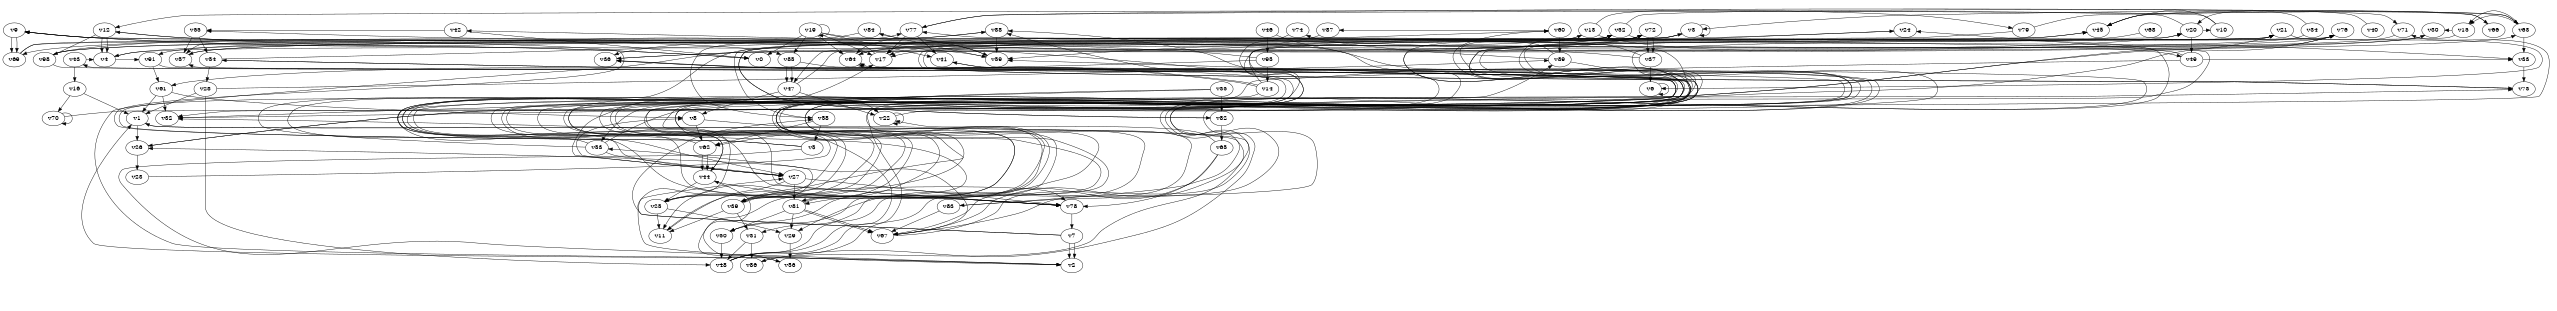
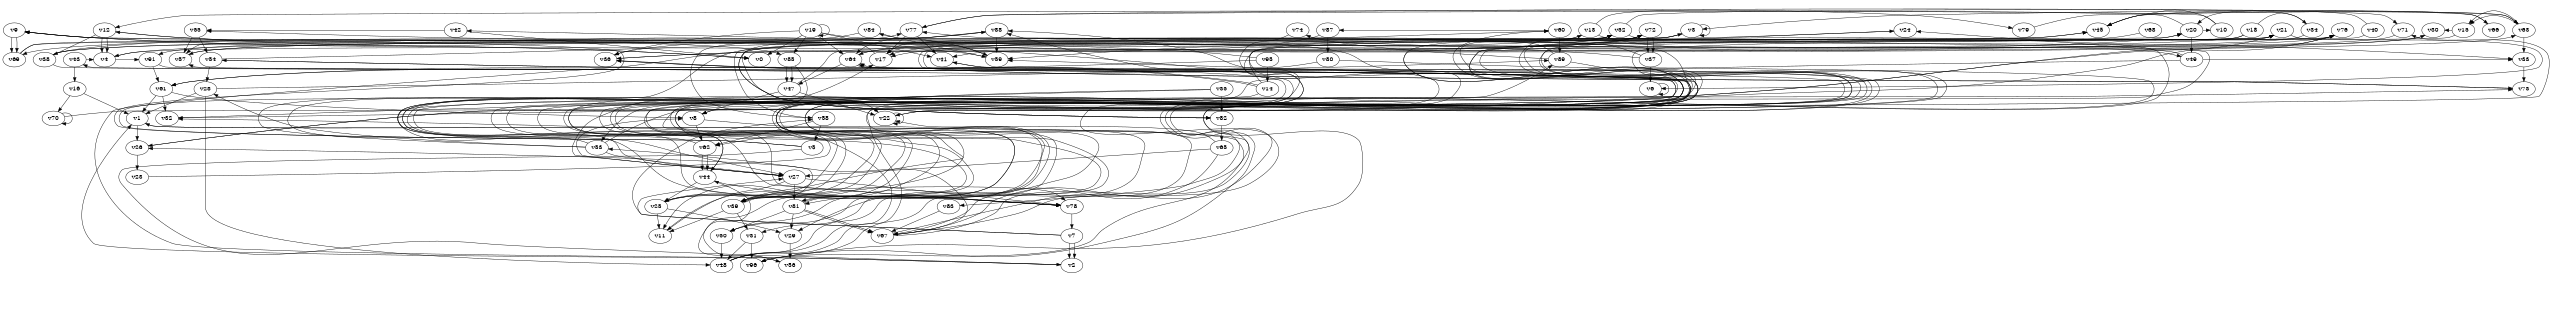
(1267, 30) -> none
none -> (2252, 30)
(1399, 40) -> (820, 74)
(844, 43) -> (744, 34)
(45, 60) -> (45, 60)
none -> (1328, 60)
(1979, 74) -> (1498, 75)
(1372, 105) -> (773, 107)
none -> (1573, 105)
none -> (839, 106)
none -> (342, 133)
(1145, 200) -> (1020, 162)
(752, 265) -> (752, 265)
